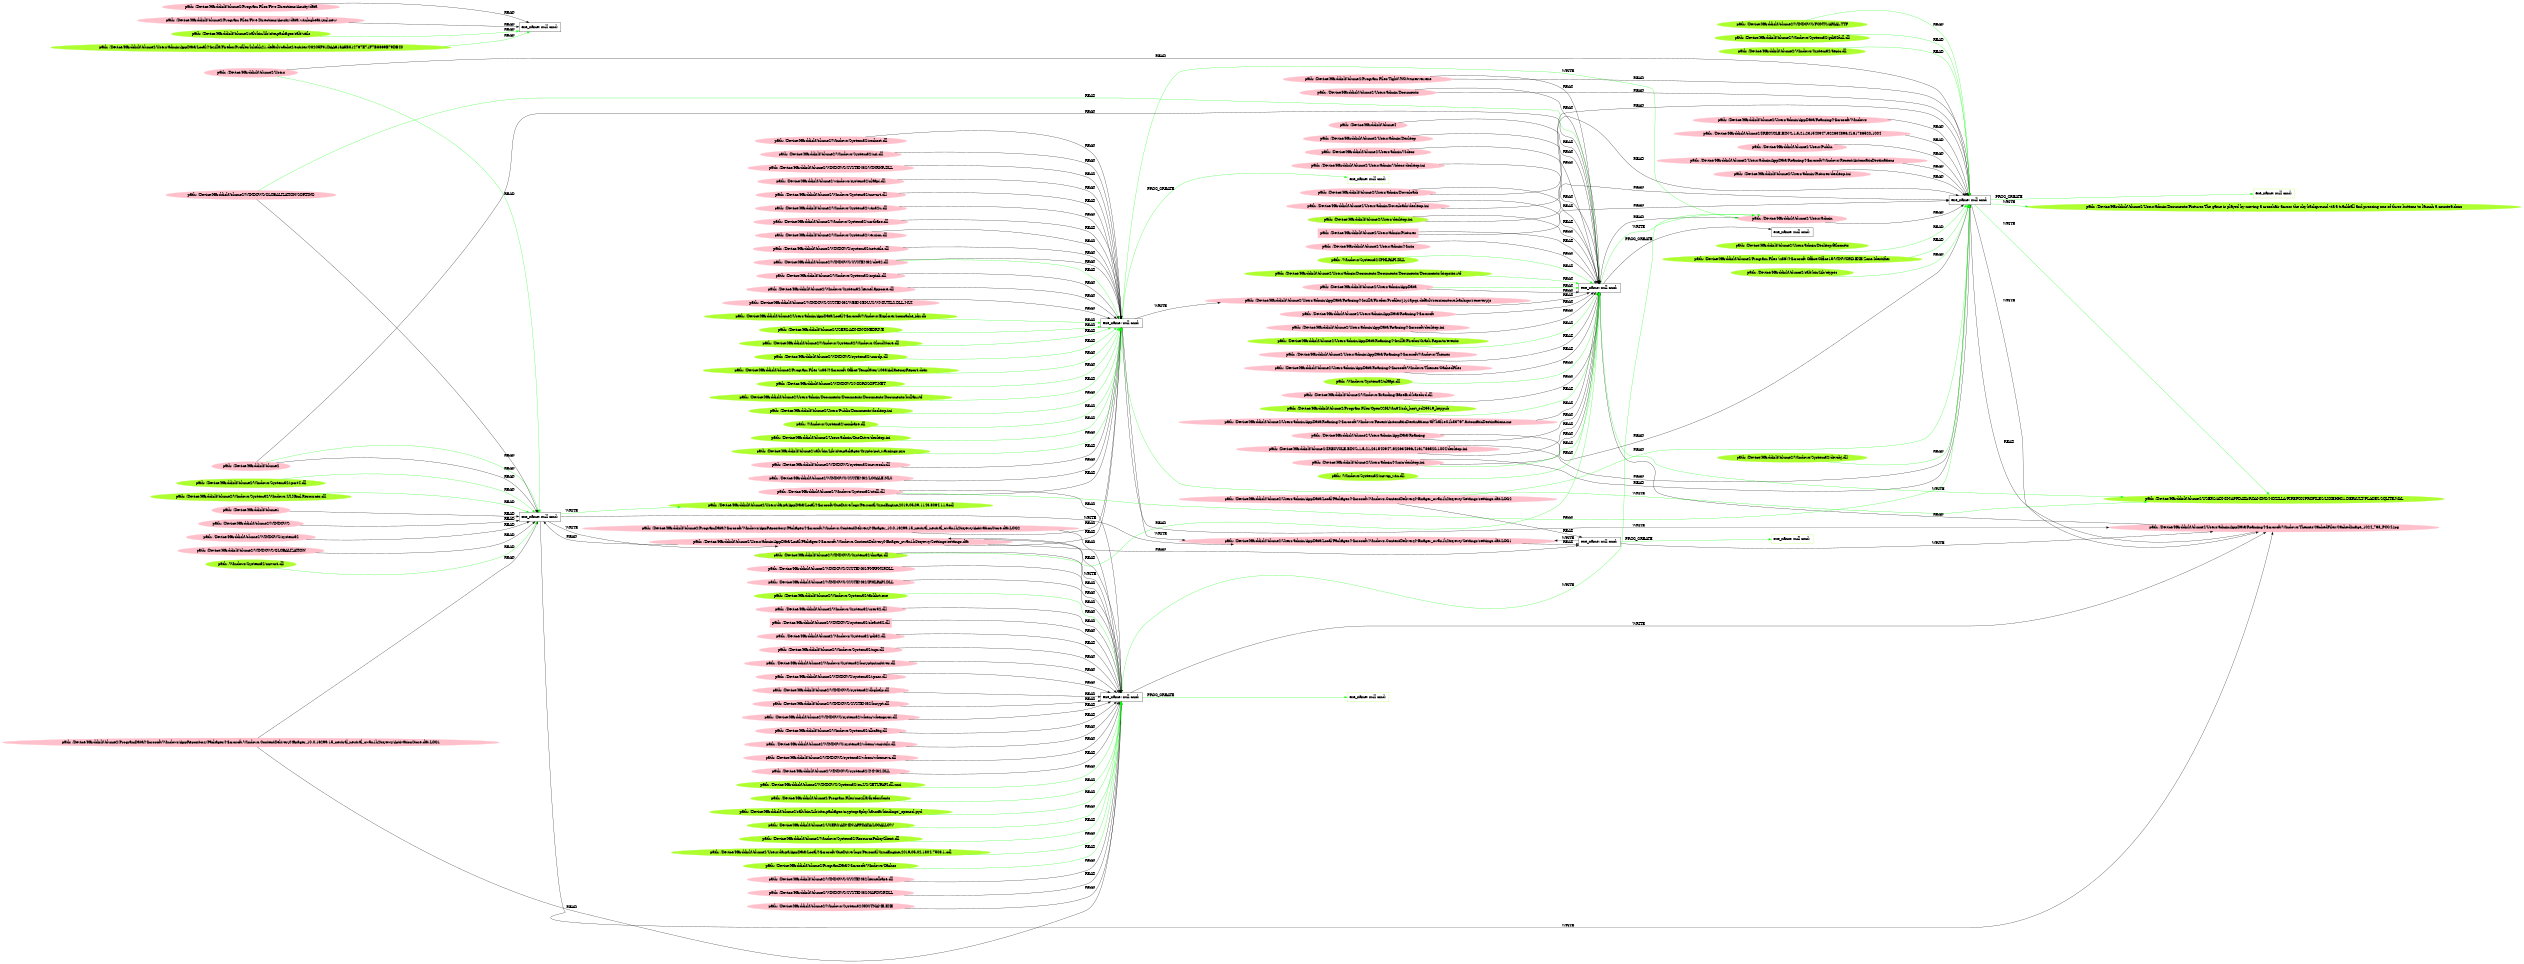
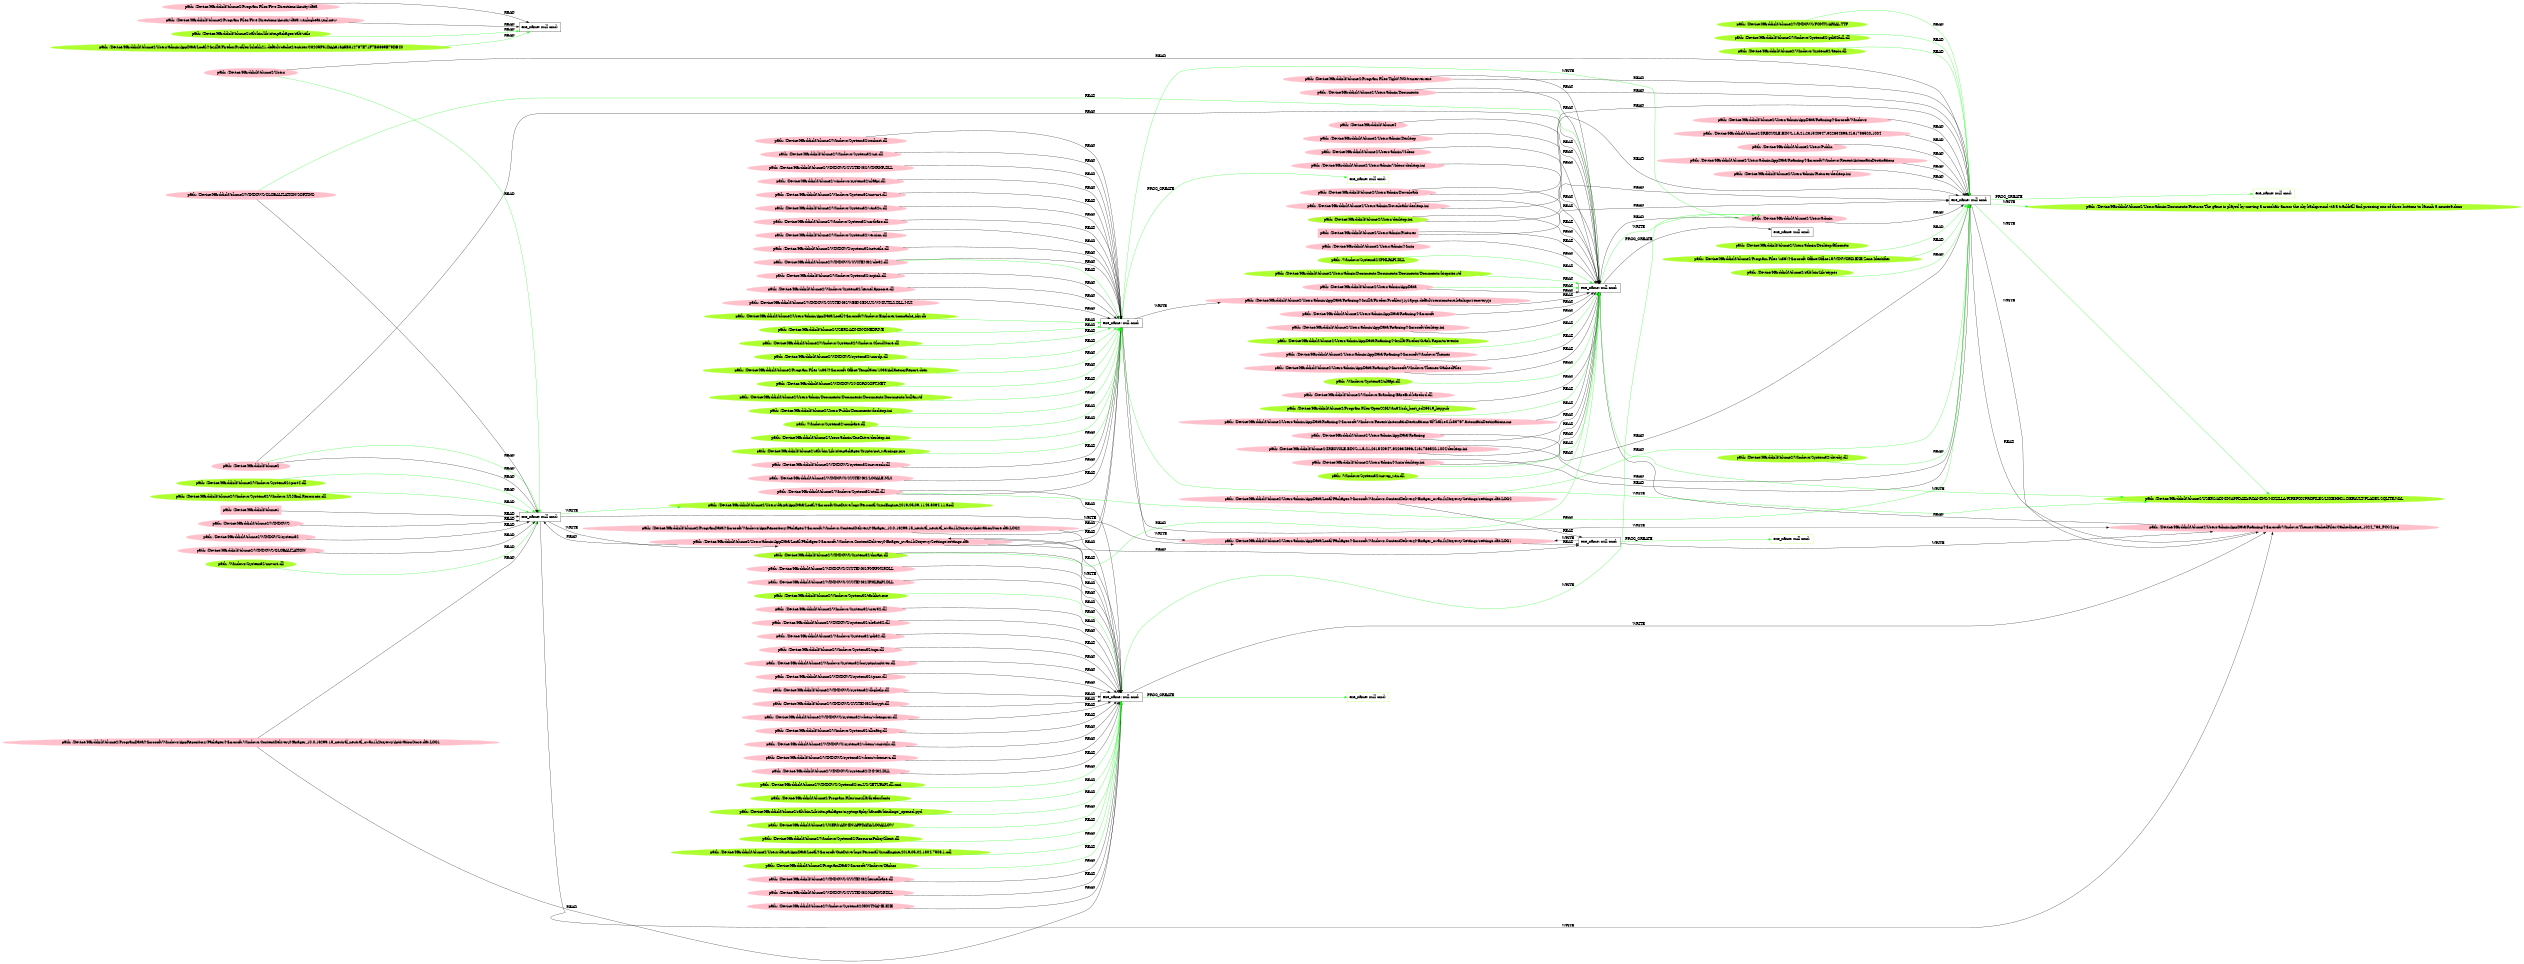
(251, 510) -> (251, 510)
(831, 623) -> (831, 623)
